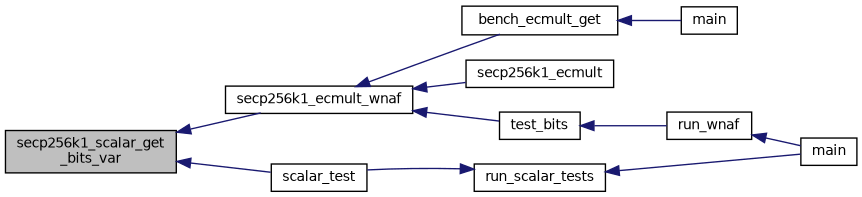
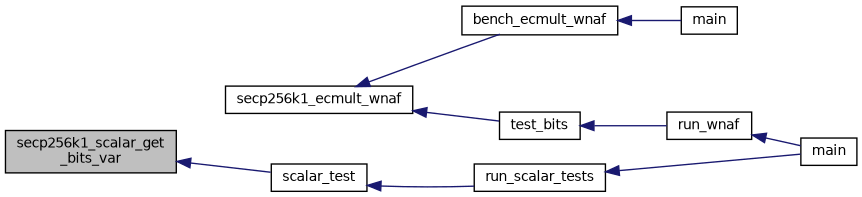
(540, 20) -> (540, 20)
(540, 74) -> none
(226, 121) -> none
(414, 169) -> (427, 187)
